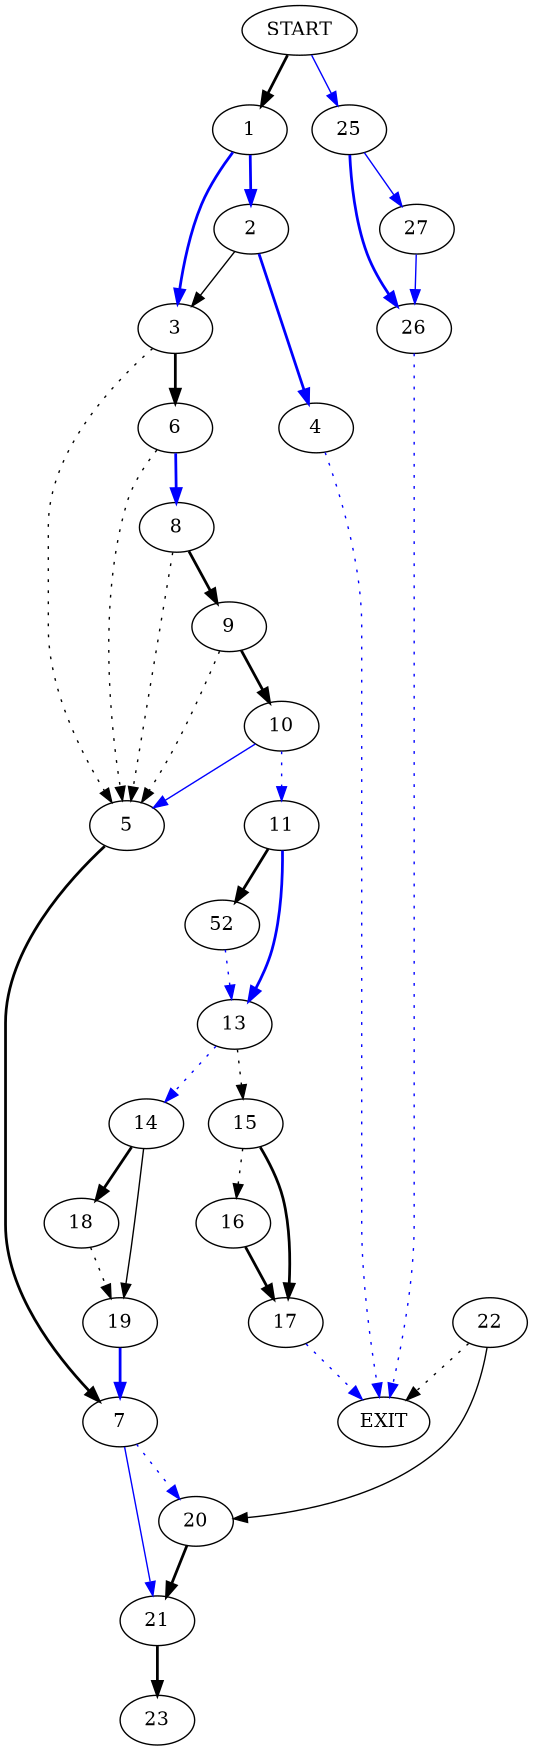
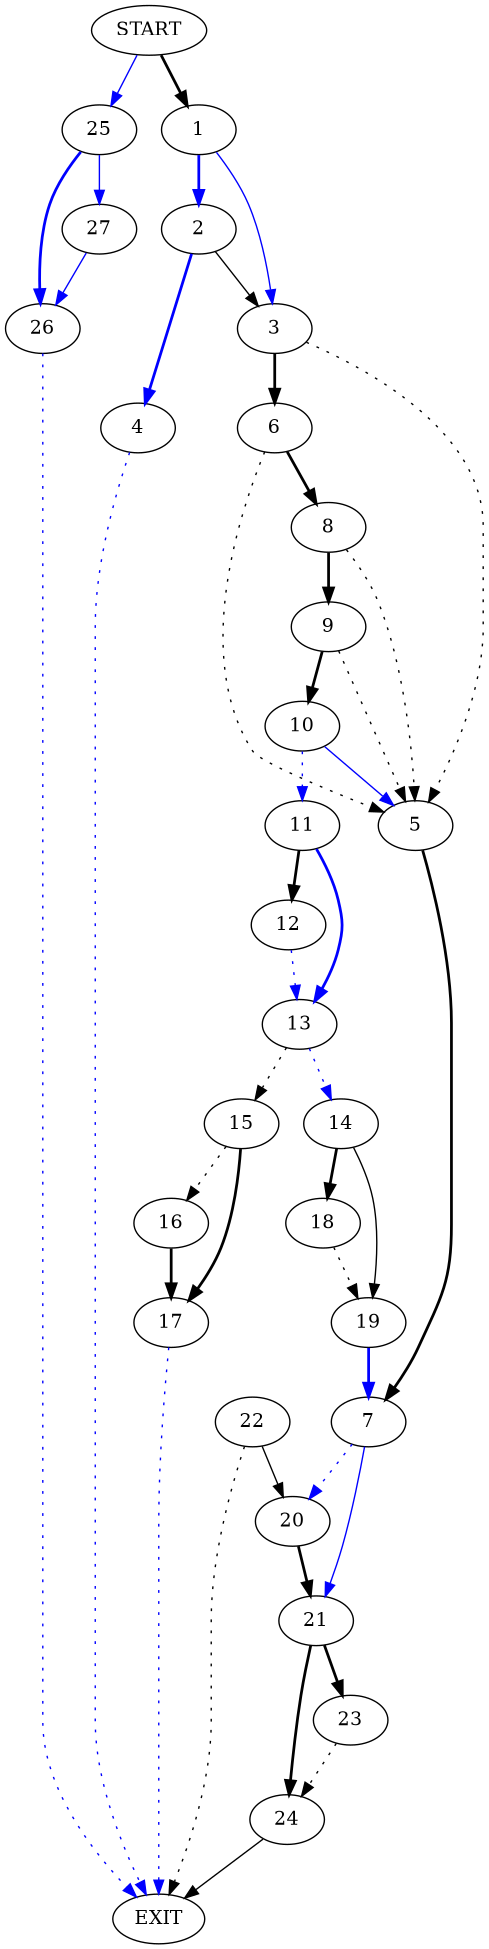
(197, 217) -> (253, 217)
(176, 471) -> (298, 472)
(222, 925) -> (289, 925)
none -> (287, 1820)
